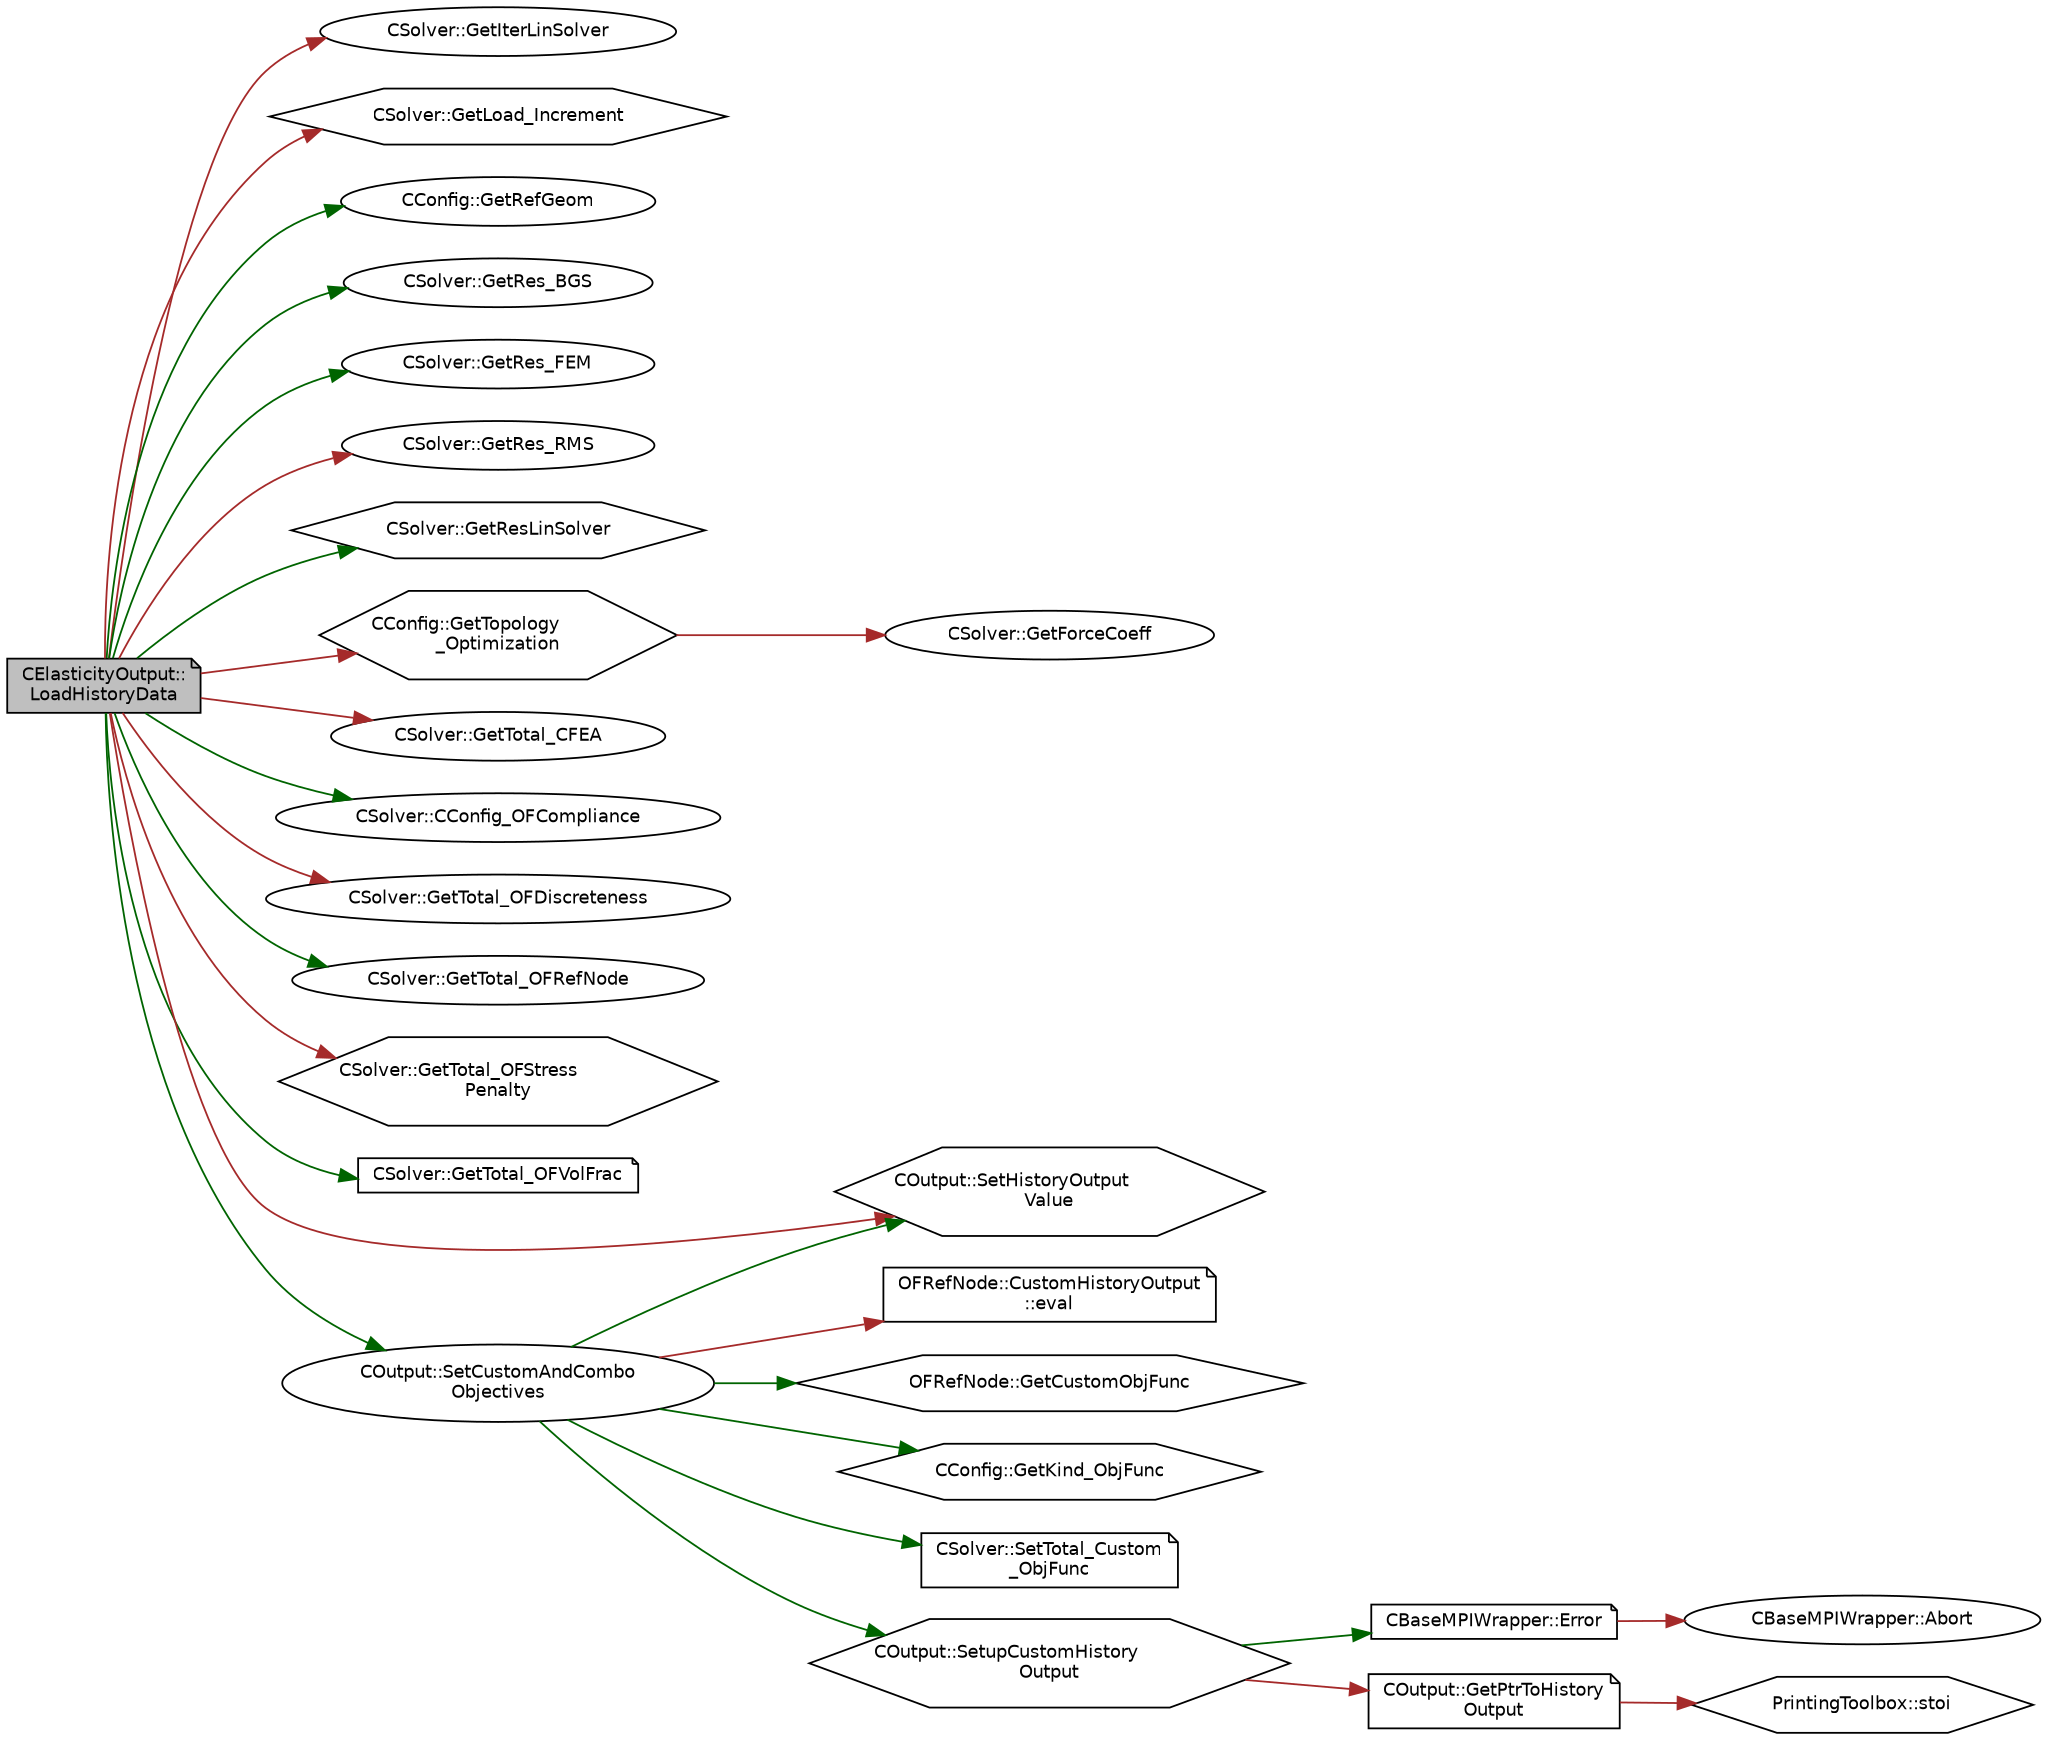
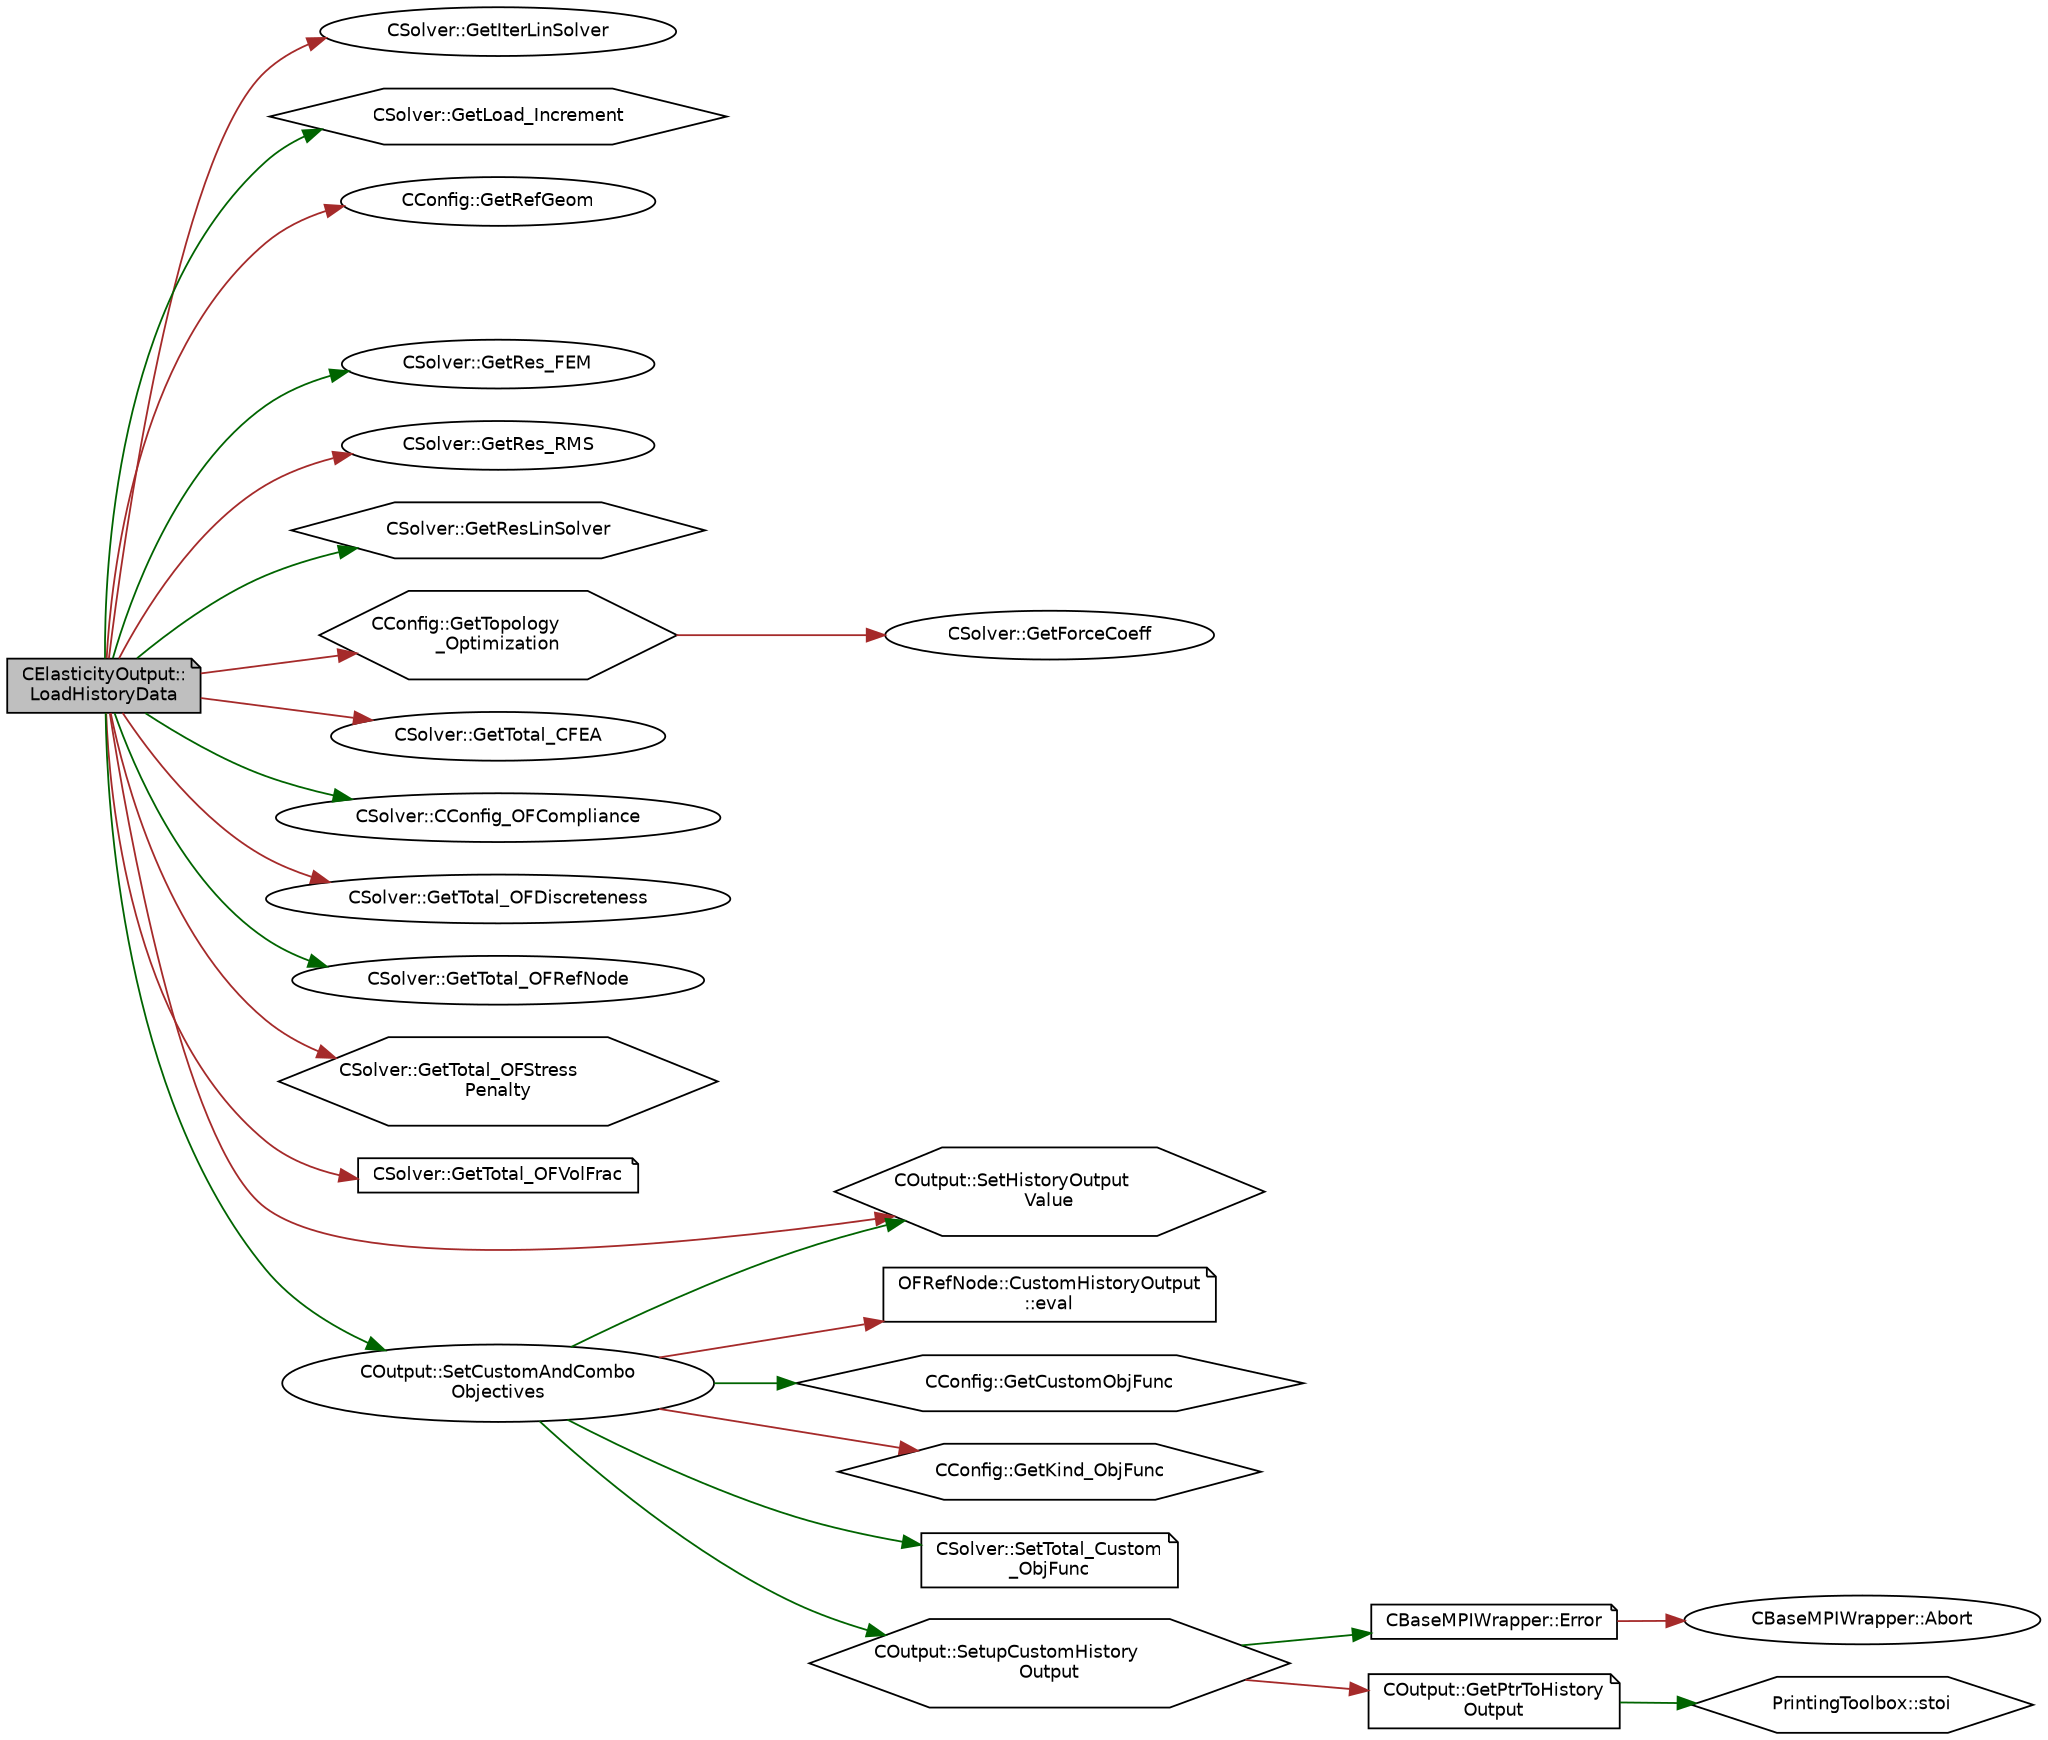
(498, 283) -> none
(144, 371) -> (144, 371)
(164, 390) -> (164, 390)
(137, 917) -> (137, 917)
(1050, 1383) -> (1050, 1383)
(779, 1428) -> (779, 1428)
(1648, 1703) -> (1648, 1703)
